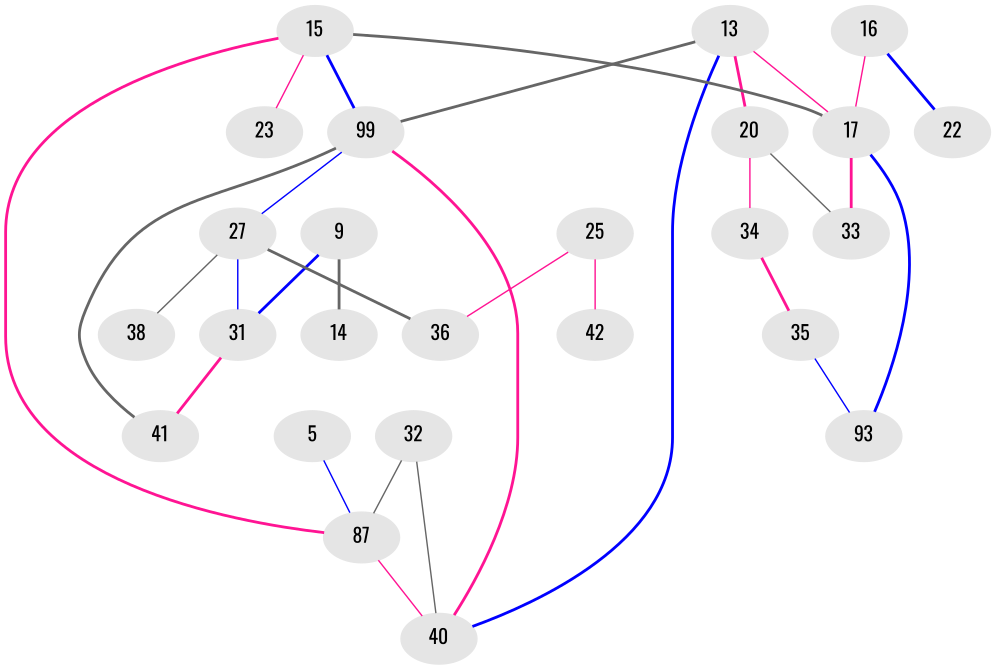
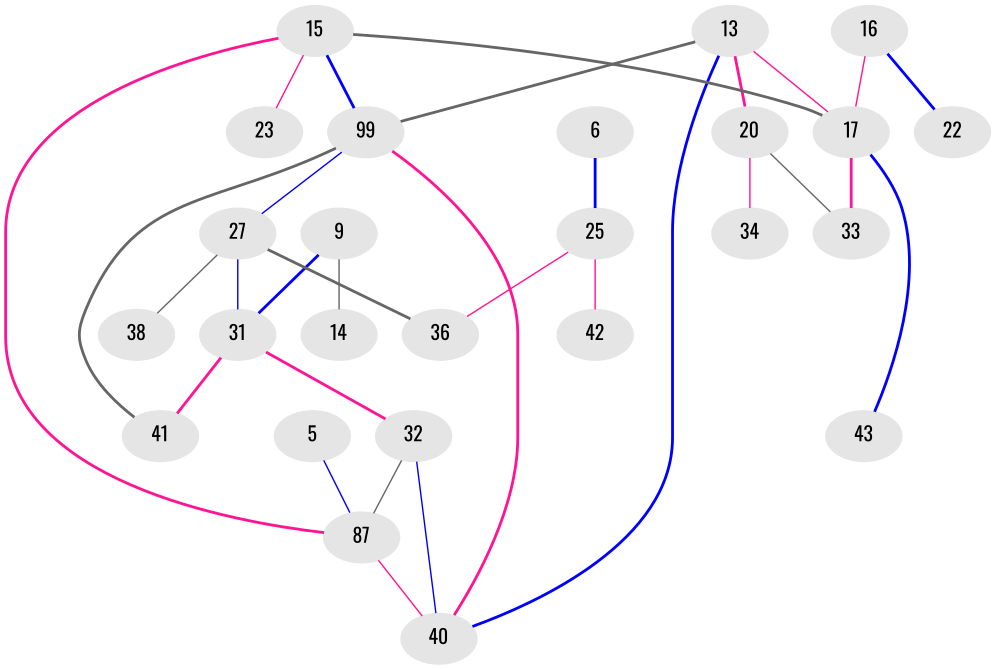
none -> (595, 132)
(339, 274) -> (339, 274)
(801, 335) -> none
none -> (326, 386)
(864, 436) -> (864, 436)
(426, 537) -> (426, 537)
